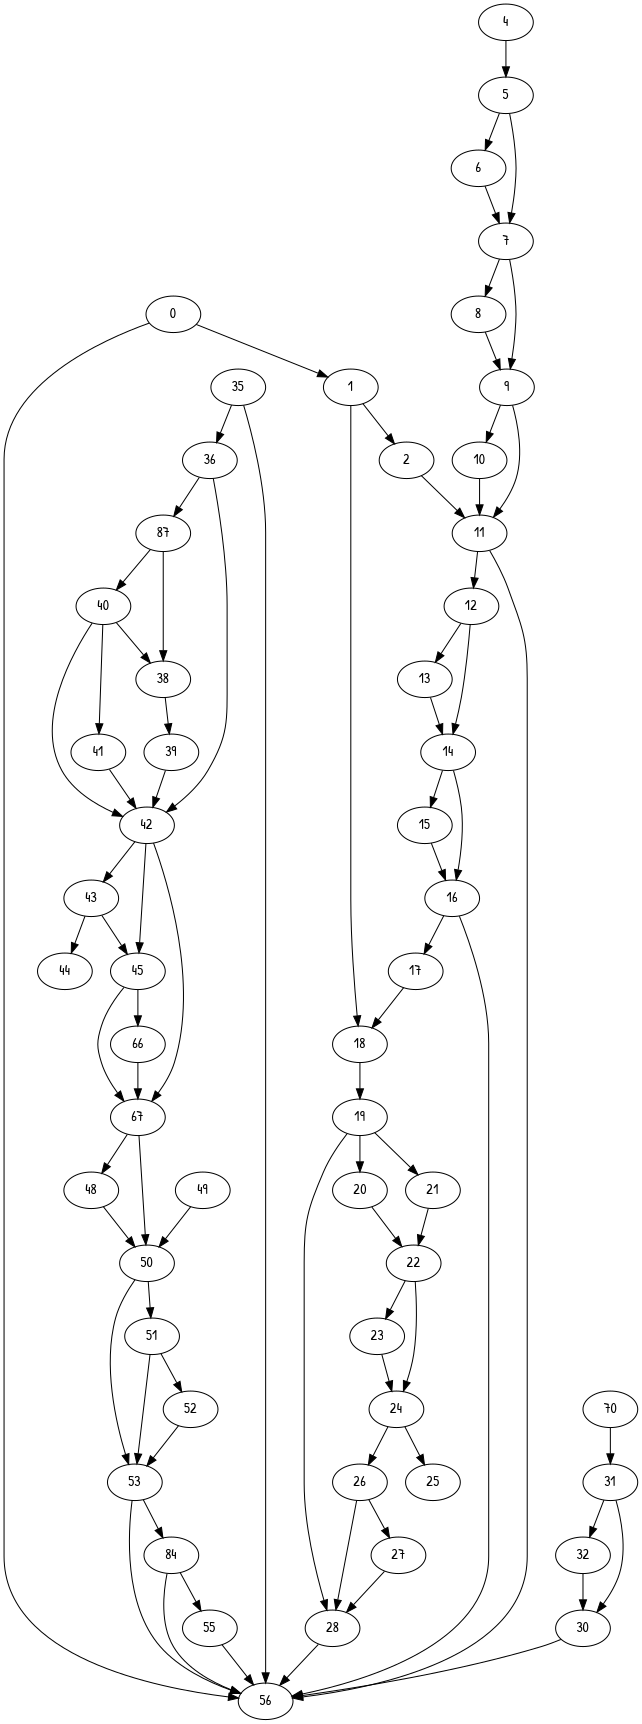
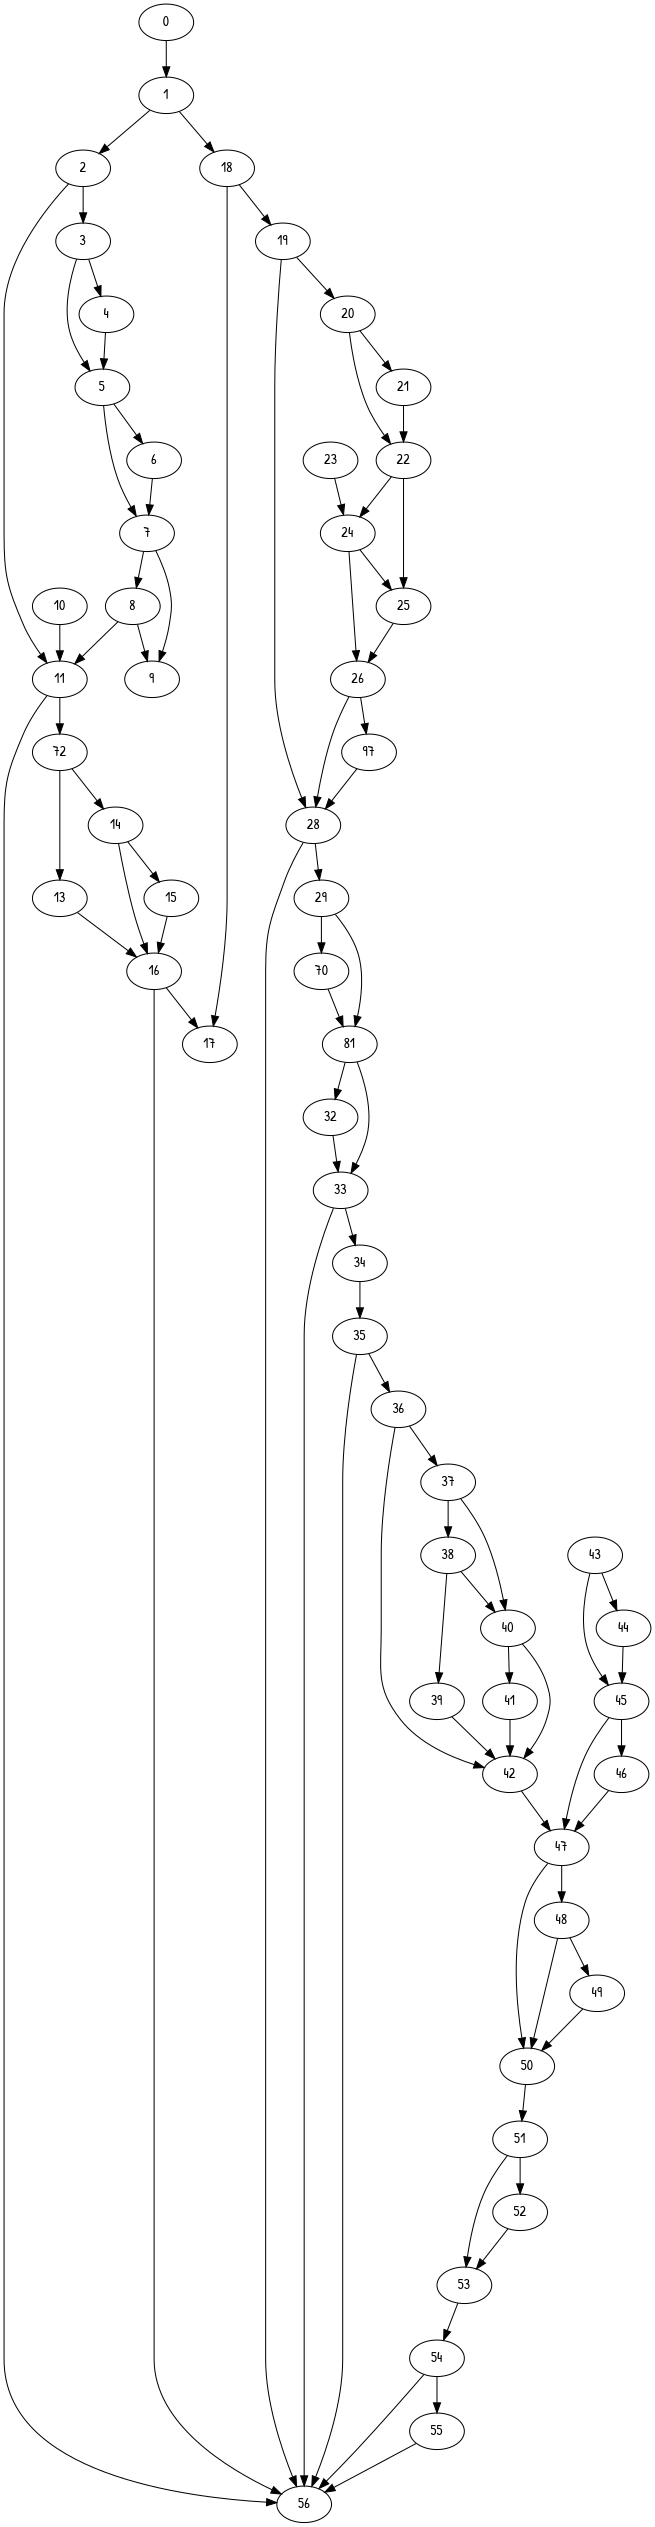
none -> (83, 241)
(495, 419) -> none
(519, 459) -> (100, 639)
(163, 533) -> (448, 1482)
(471, 606) -> (60, 752)
none -> (383, 638)
(130, 639) -> (475, 1588)
(435, 711) -> (103, 932)
(122, 858) -> none
(143, 893) -> (623, 1660)
none -> (321, 898)
(391, 1004) -> (227, 602)
(138, 1044) -> (622, 1774)
(4, 1046) -> none
(138, 1117) -> (562, 1847)
(393, 1150) -> (372, 347)
none -> (360, 1263)
(398, 1295) -> (404, 528)
(110, 1365) -> none
(610, 1482) -> (350, 1044)
(171, 1555) -> (437, 2358)
(398, 1555) -> (369, 752)
(143, 1617) -> none
(583, 1628) -> (341, 1190)
none -> (577, 1952)
